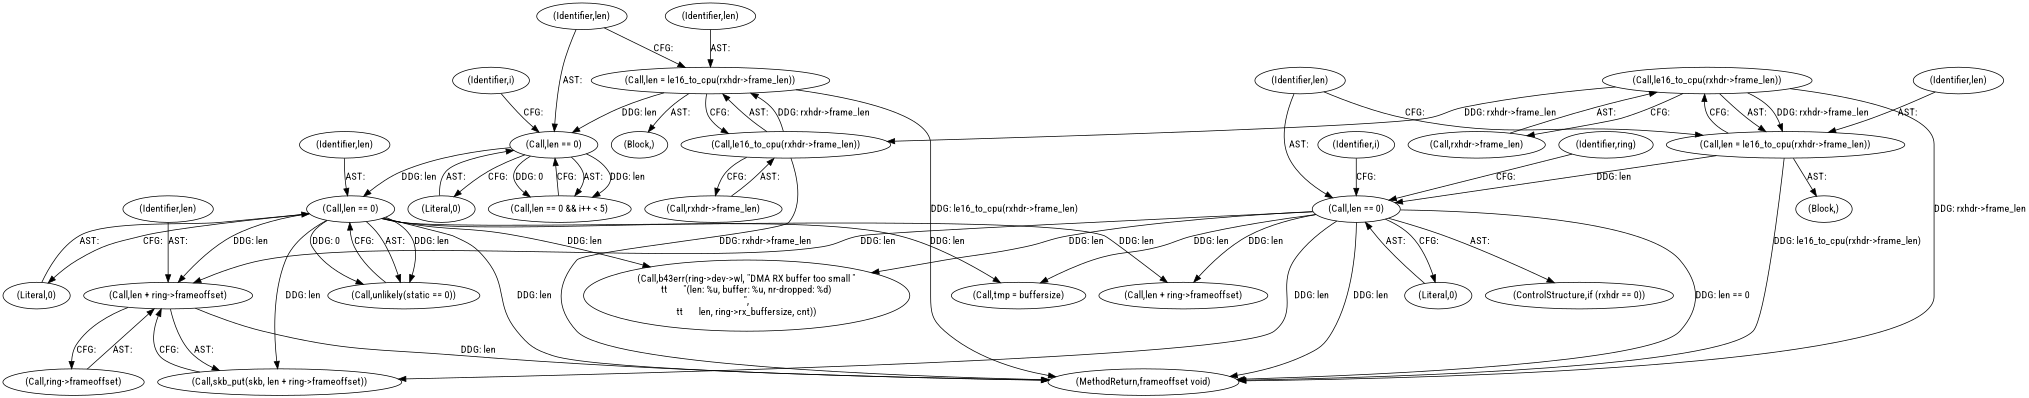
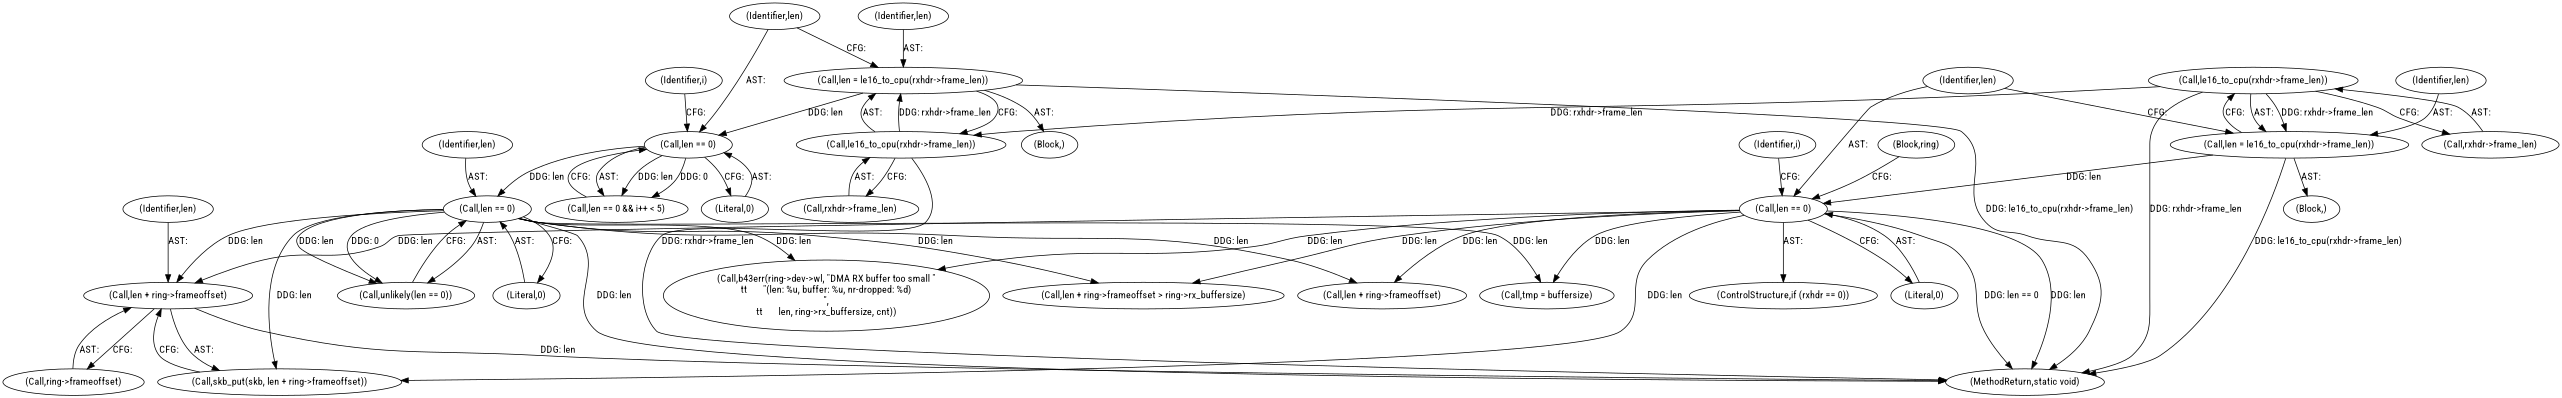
(1606, 145) -> (1916, 145)
(404, 296) -> (406, 296)
none -> (1143, 296)
(1143, 382) -> (2025, 382)
